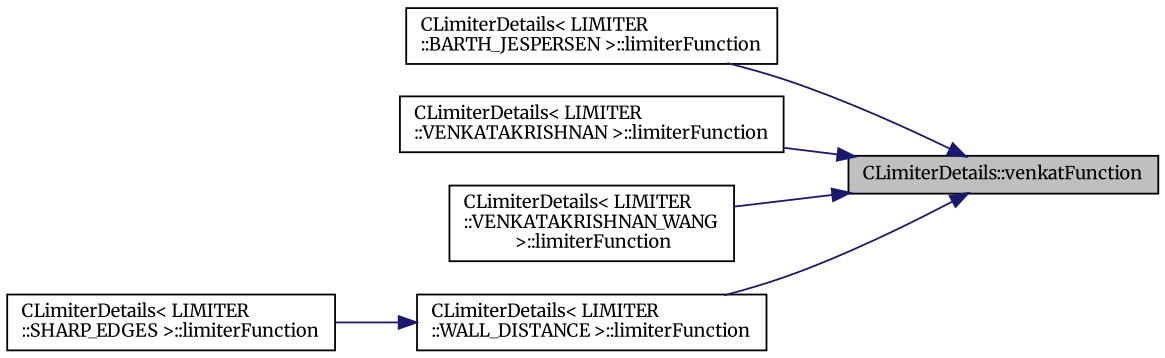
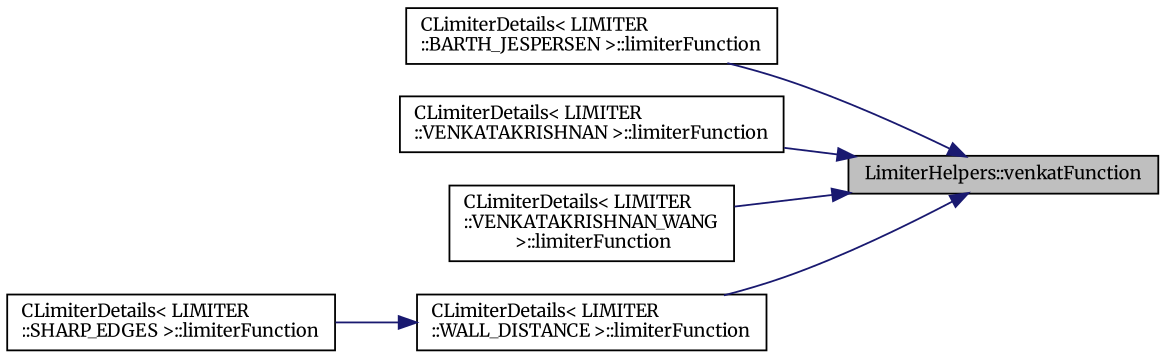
(1003, 175) -> (1003, 175)
